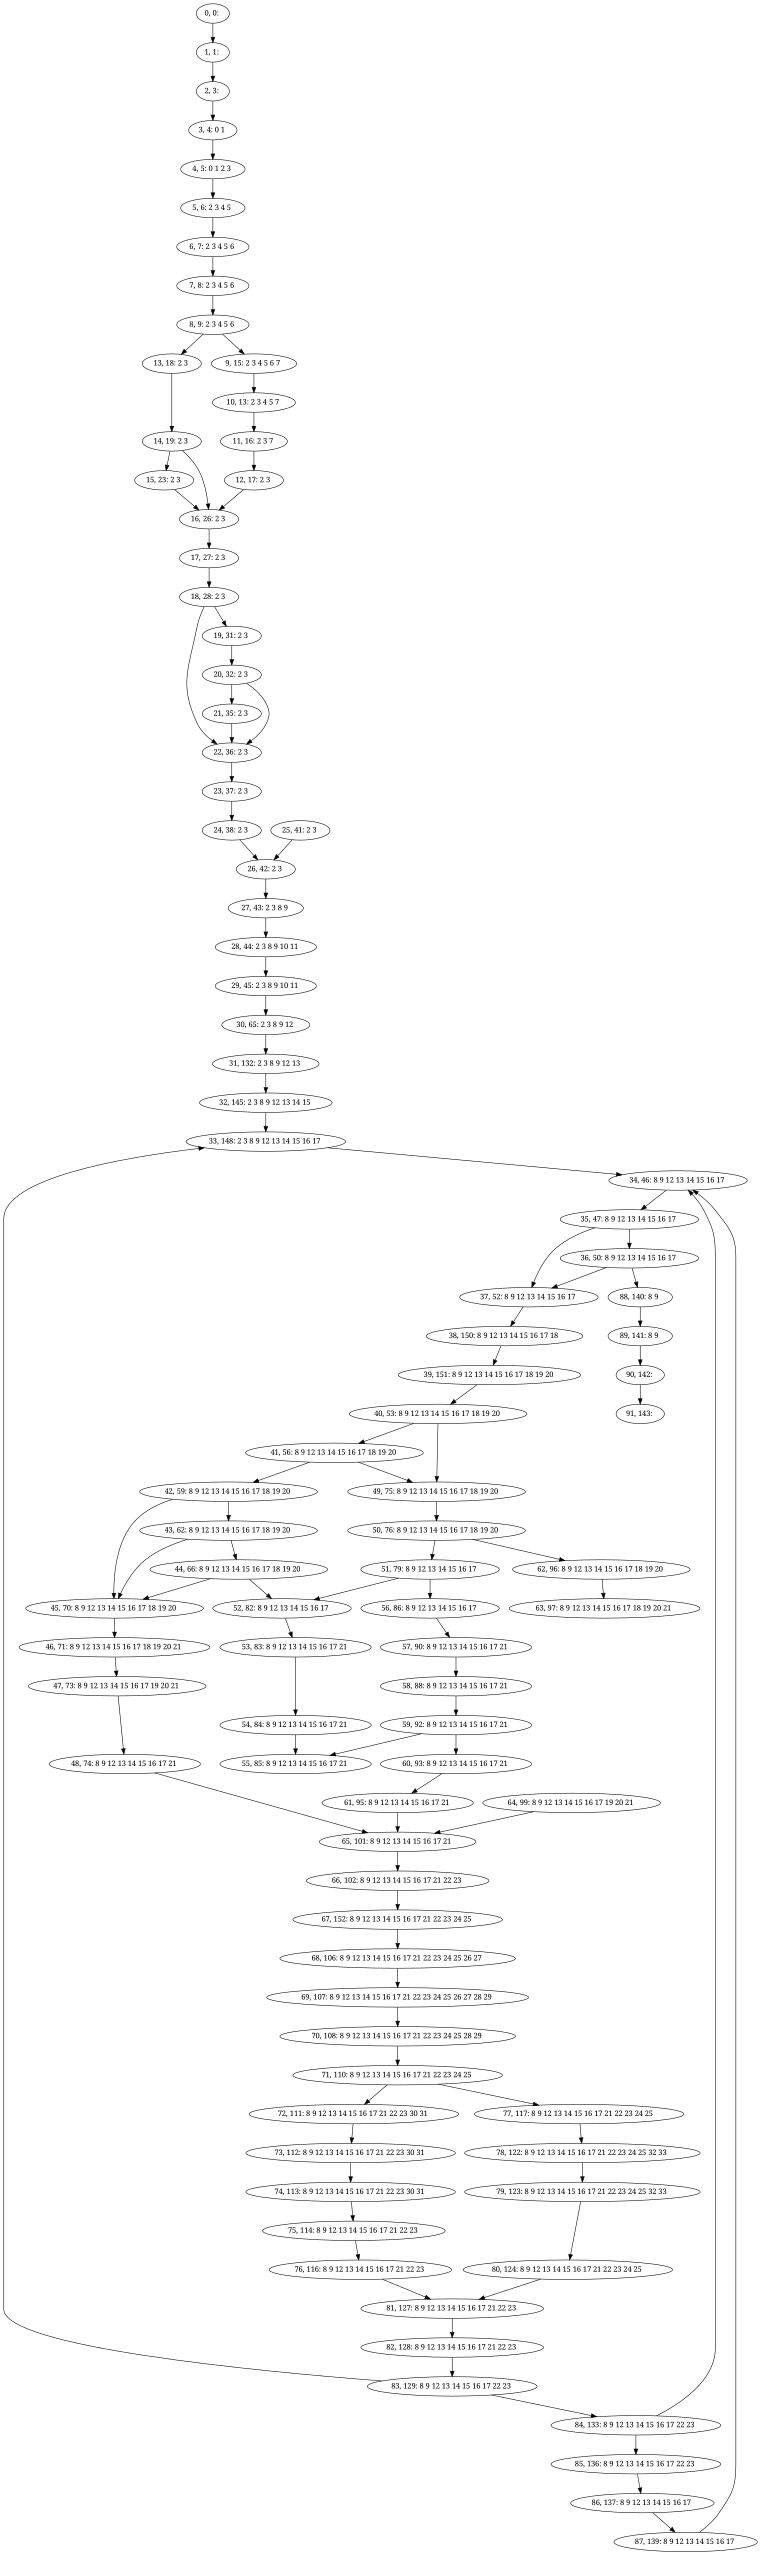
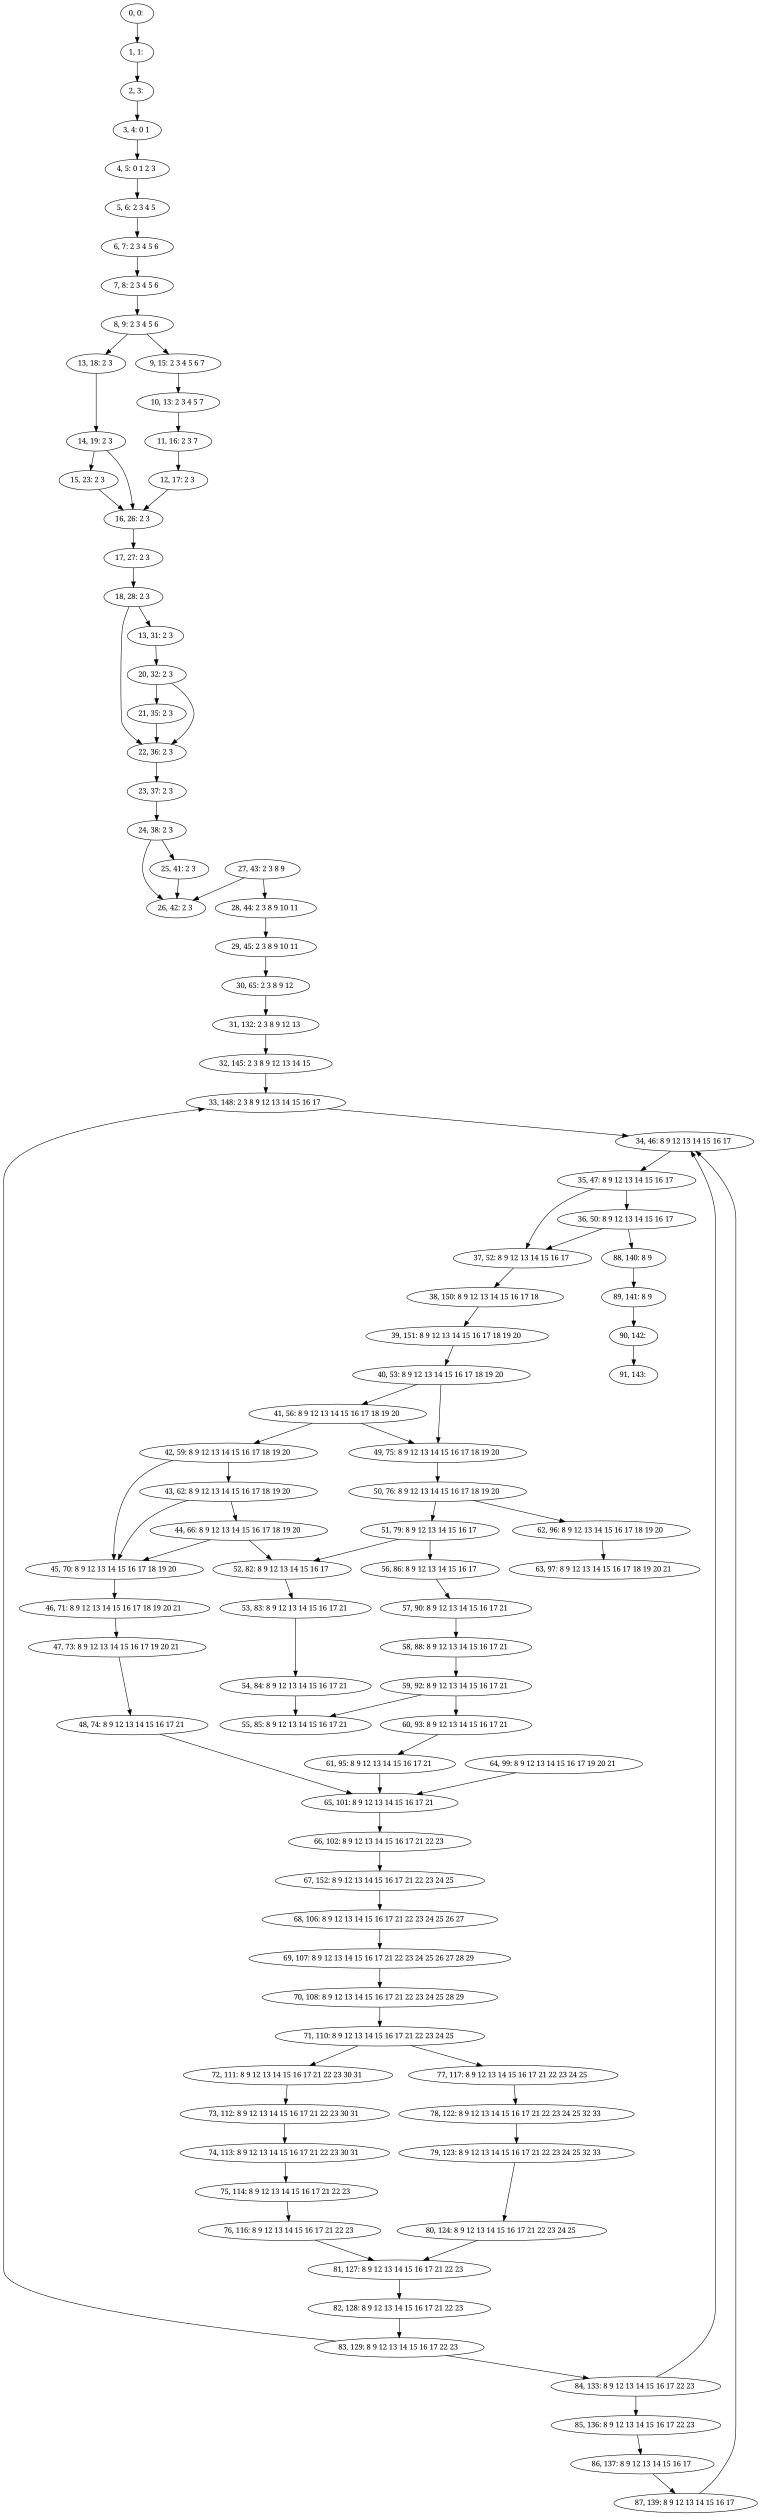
(232, 636) -> (156, 636)
none -> (167, 848)
(266, 886) -> (221, 888)
